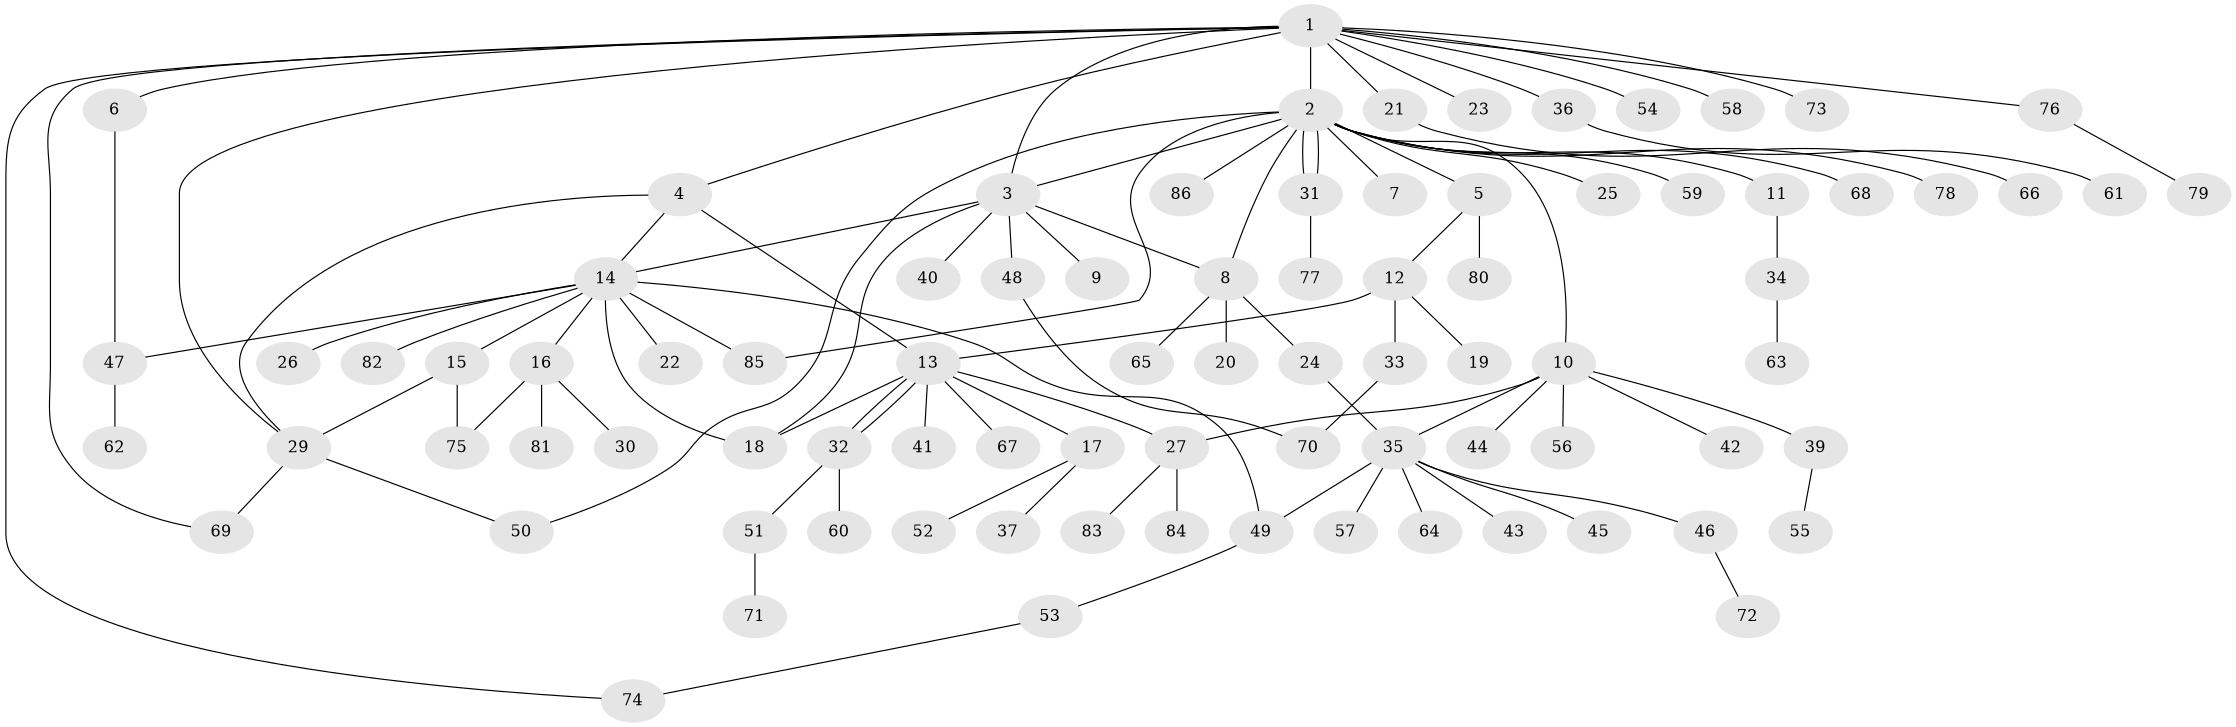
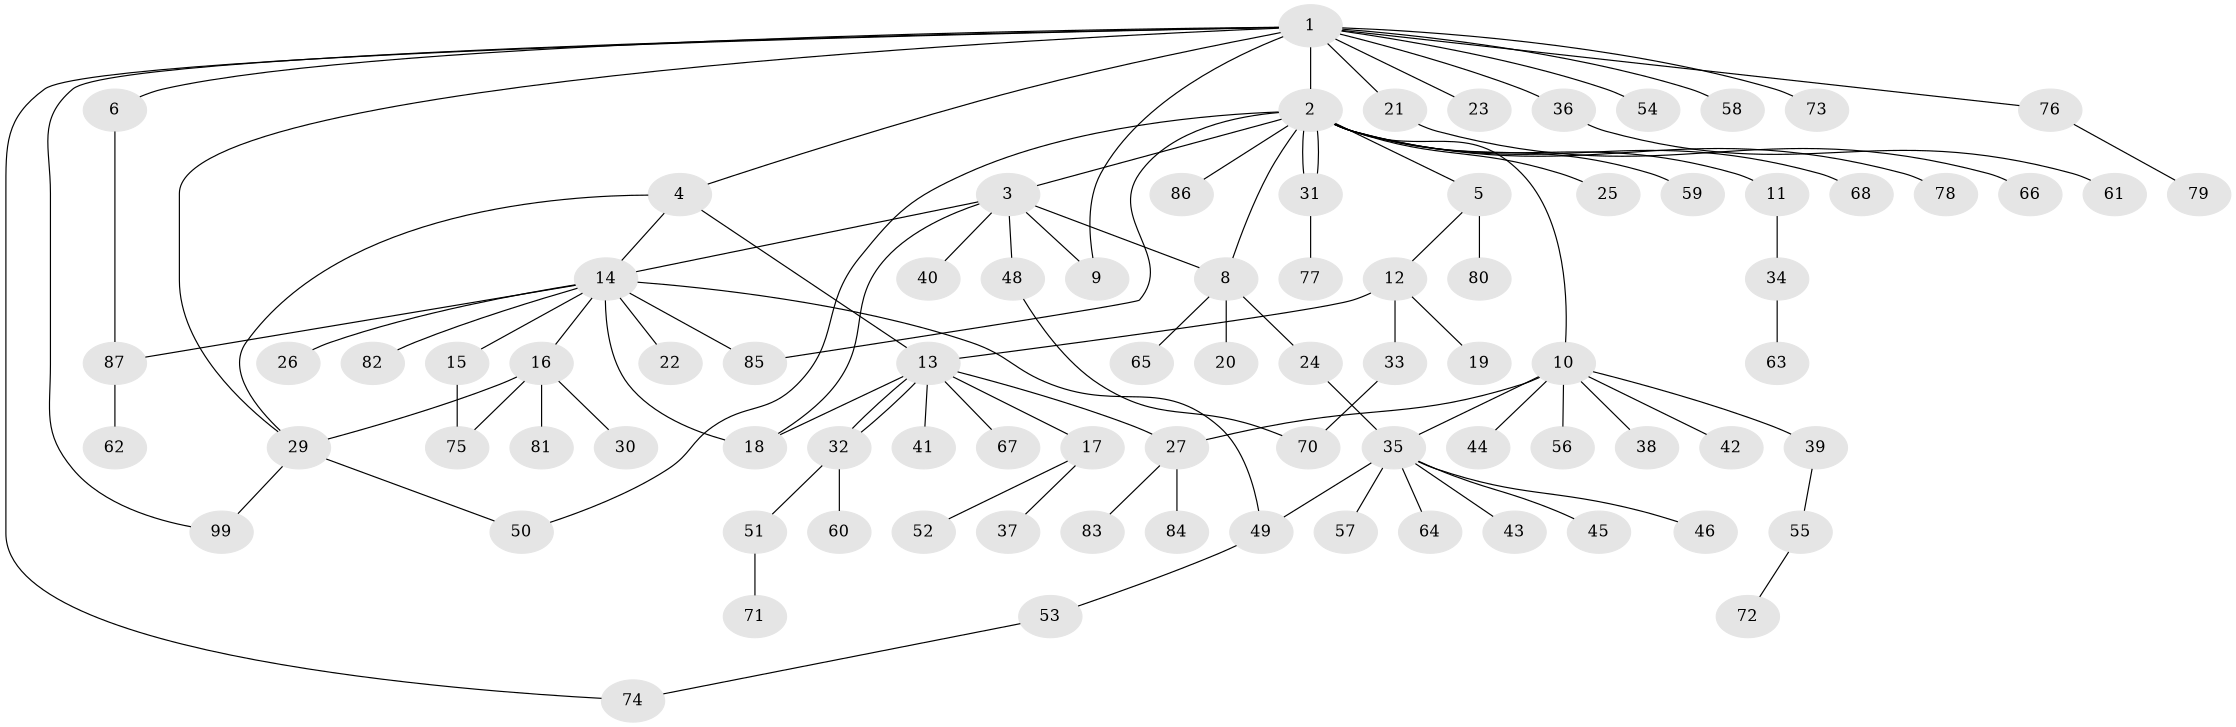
(1116, 55) -> (1153, 112)
(1395, 195) -> none
(115, 363) -> (115, 363)
(378, 406) -> (423, 411)
none -> (1647, 448)
(222, 532) -> (222, 532)
(1727, 574) -> (1774, 574)
